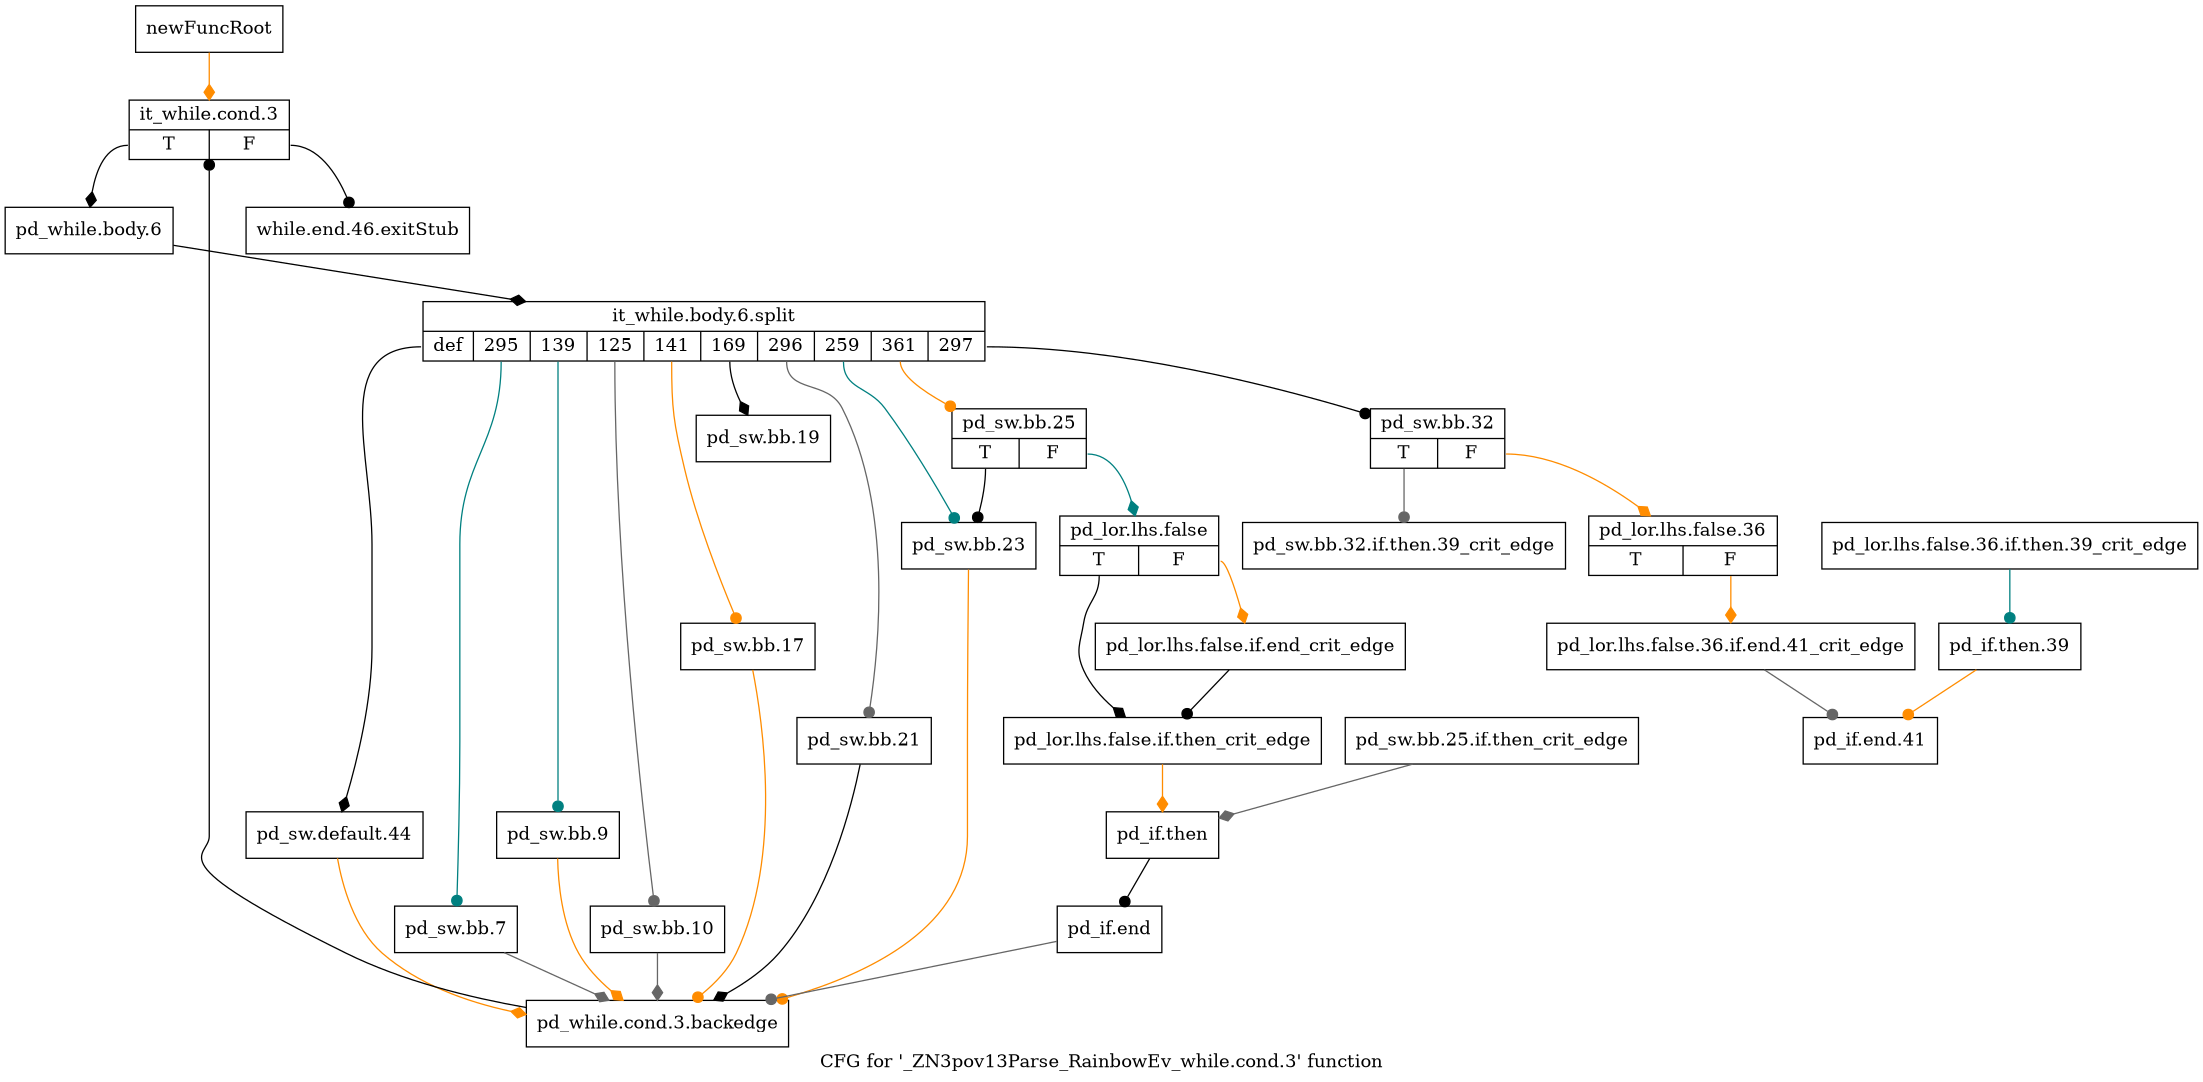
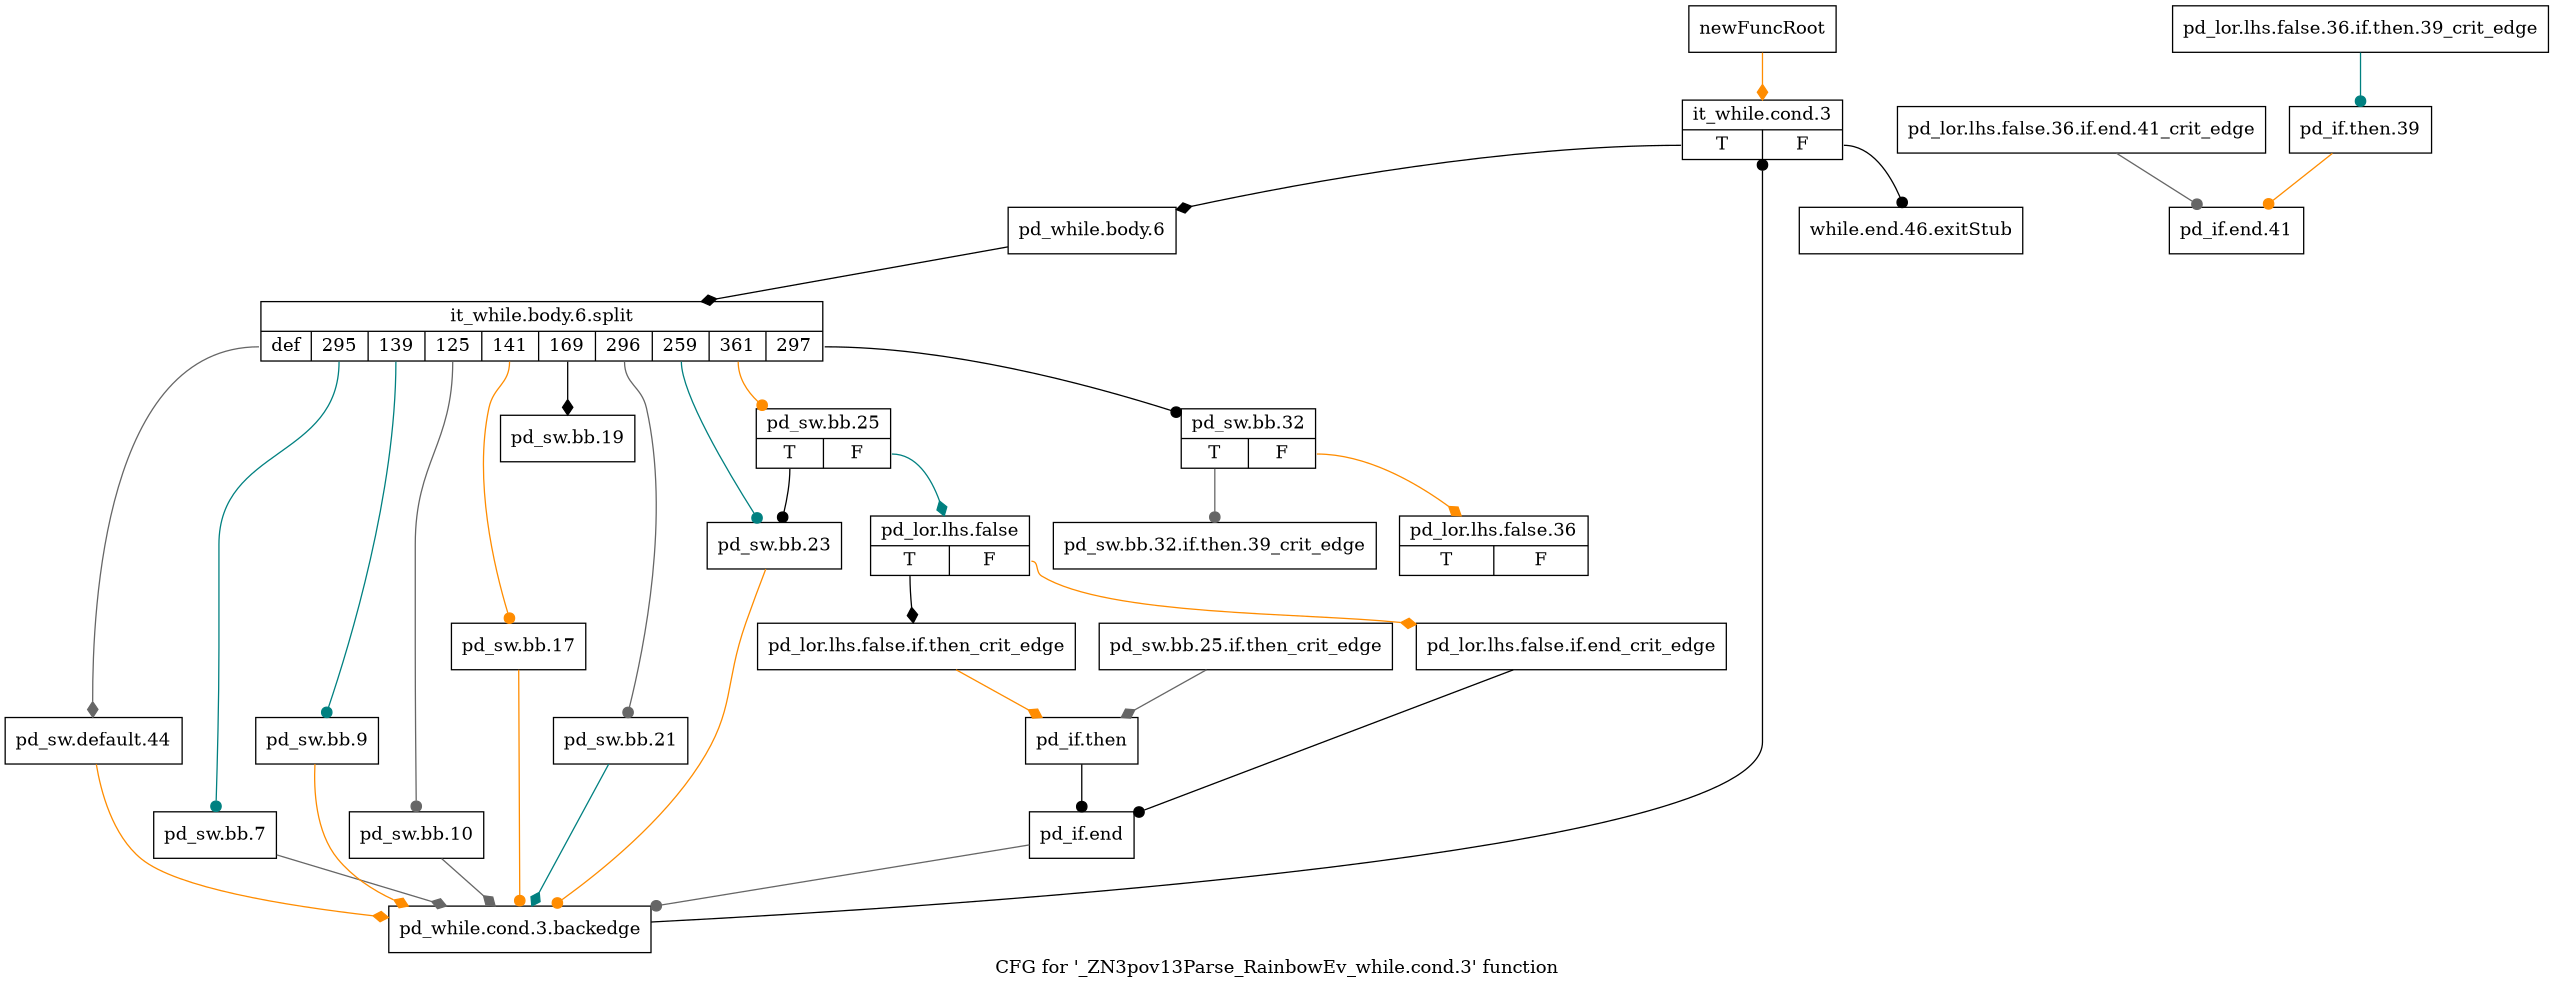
(372, 555) -> (118, 489)
(1731, 592) -> none
(1210, 690) -> (1329, 740)
(817, 893) -> (574, 828)
